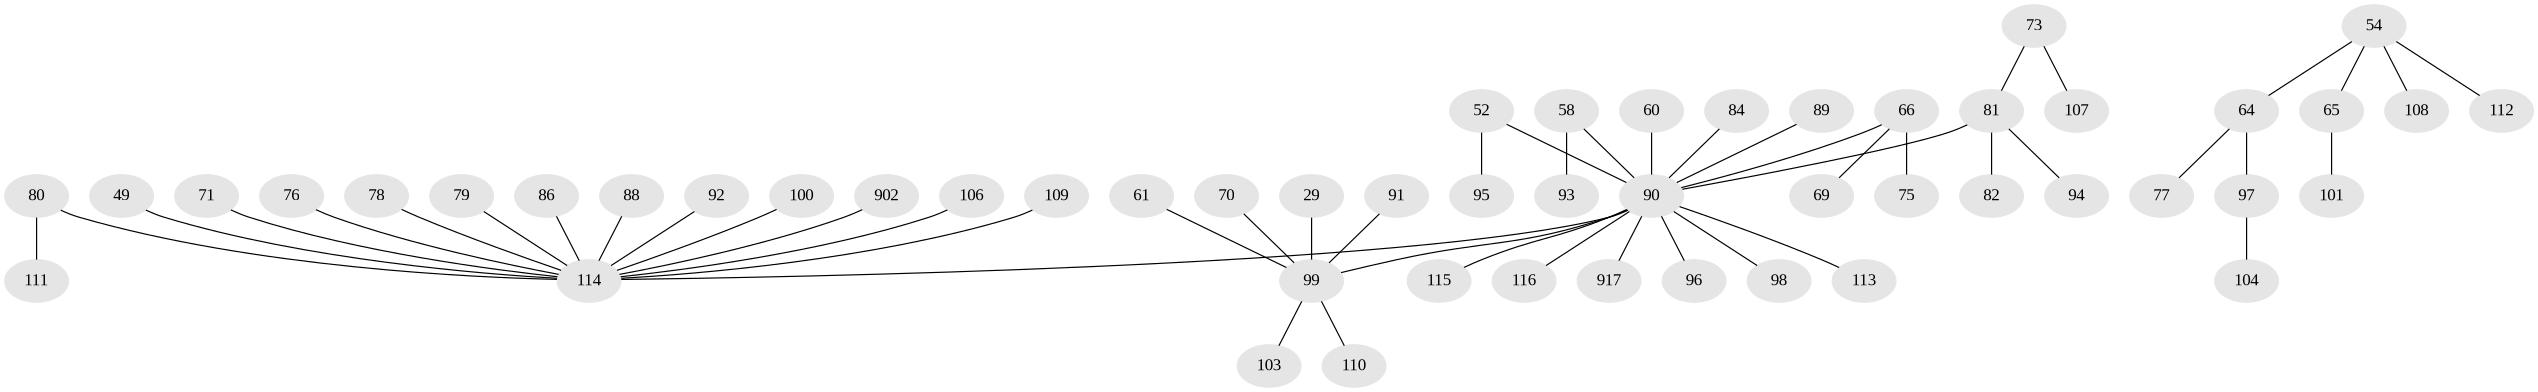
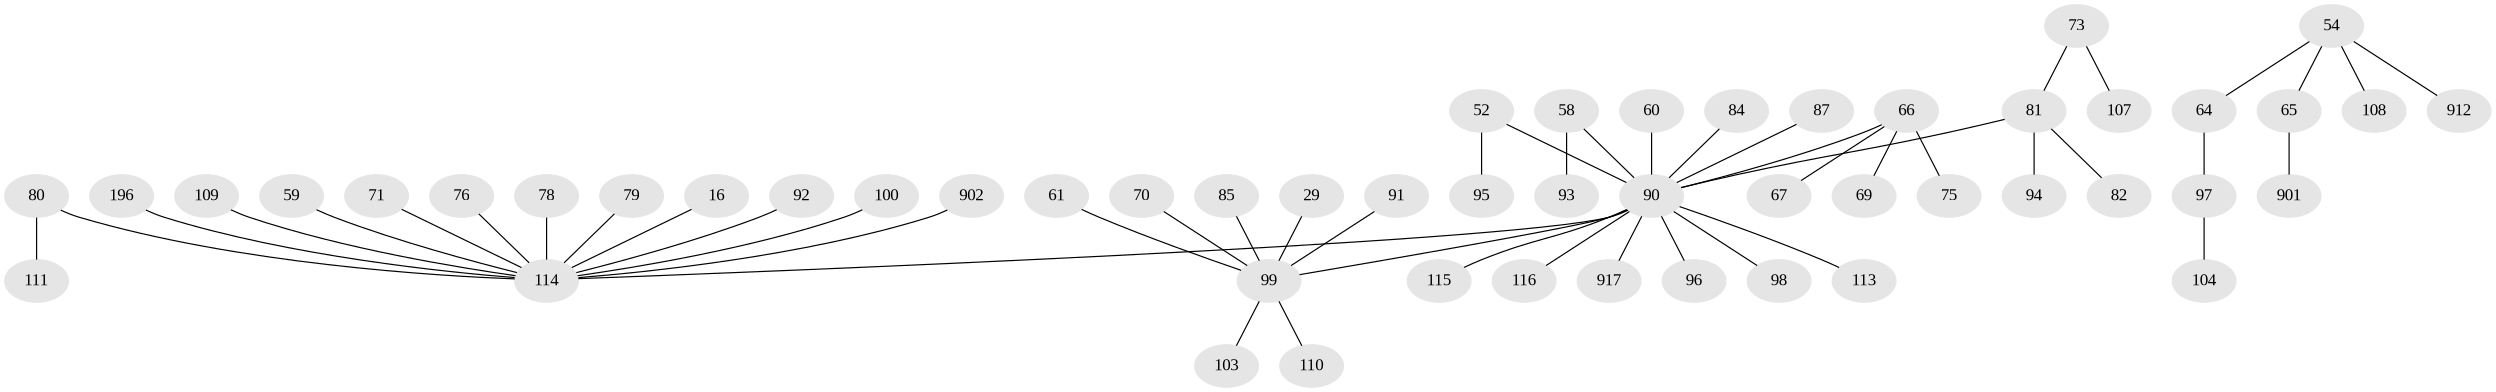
(1822, 111) -> (1822, 111)
(2502, 111) -> (2459, 111)
(122, 196) -> (292, 196)
(547, 196) -> (717, 196)
(632, 196) -> none
(972, 196) -> (122, 196)
none -> (1227, 196)
none -> (1779, 196)
(2162, 196) -> none
(2332, 196) -> (2289, 196)
